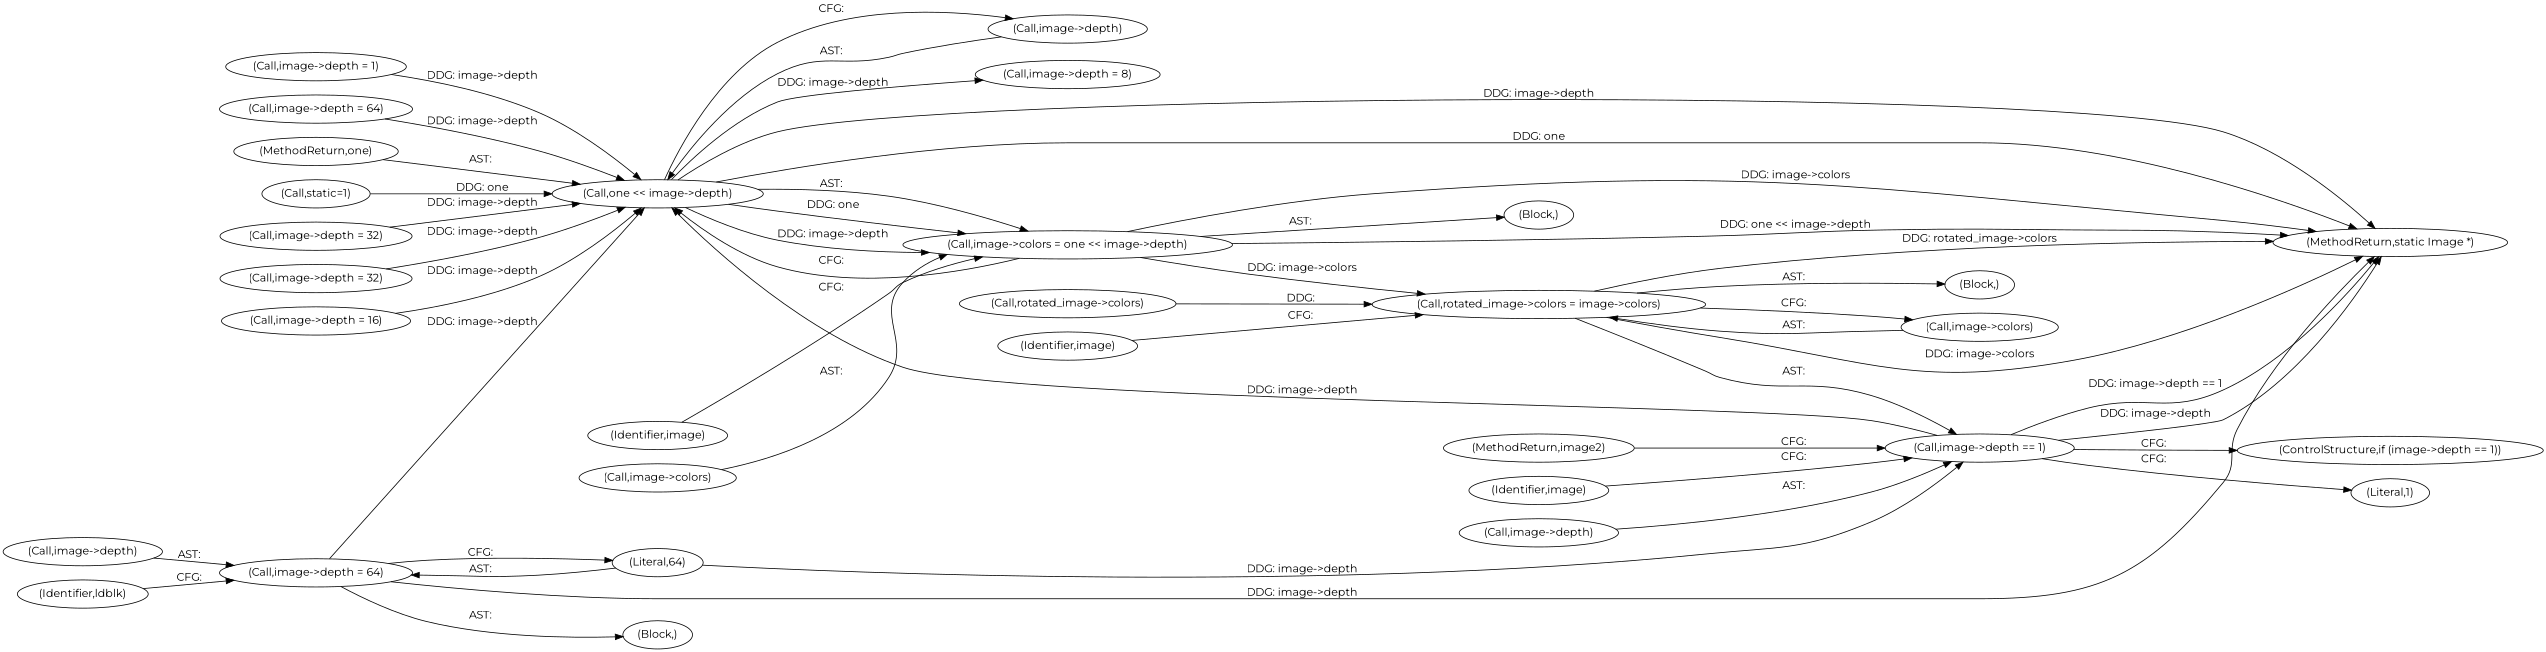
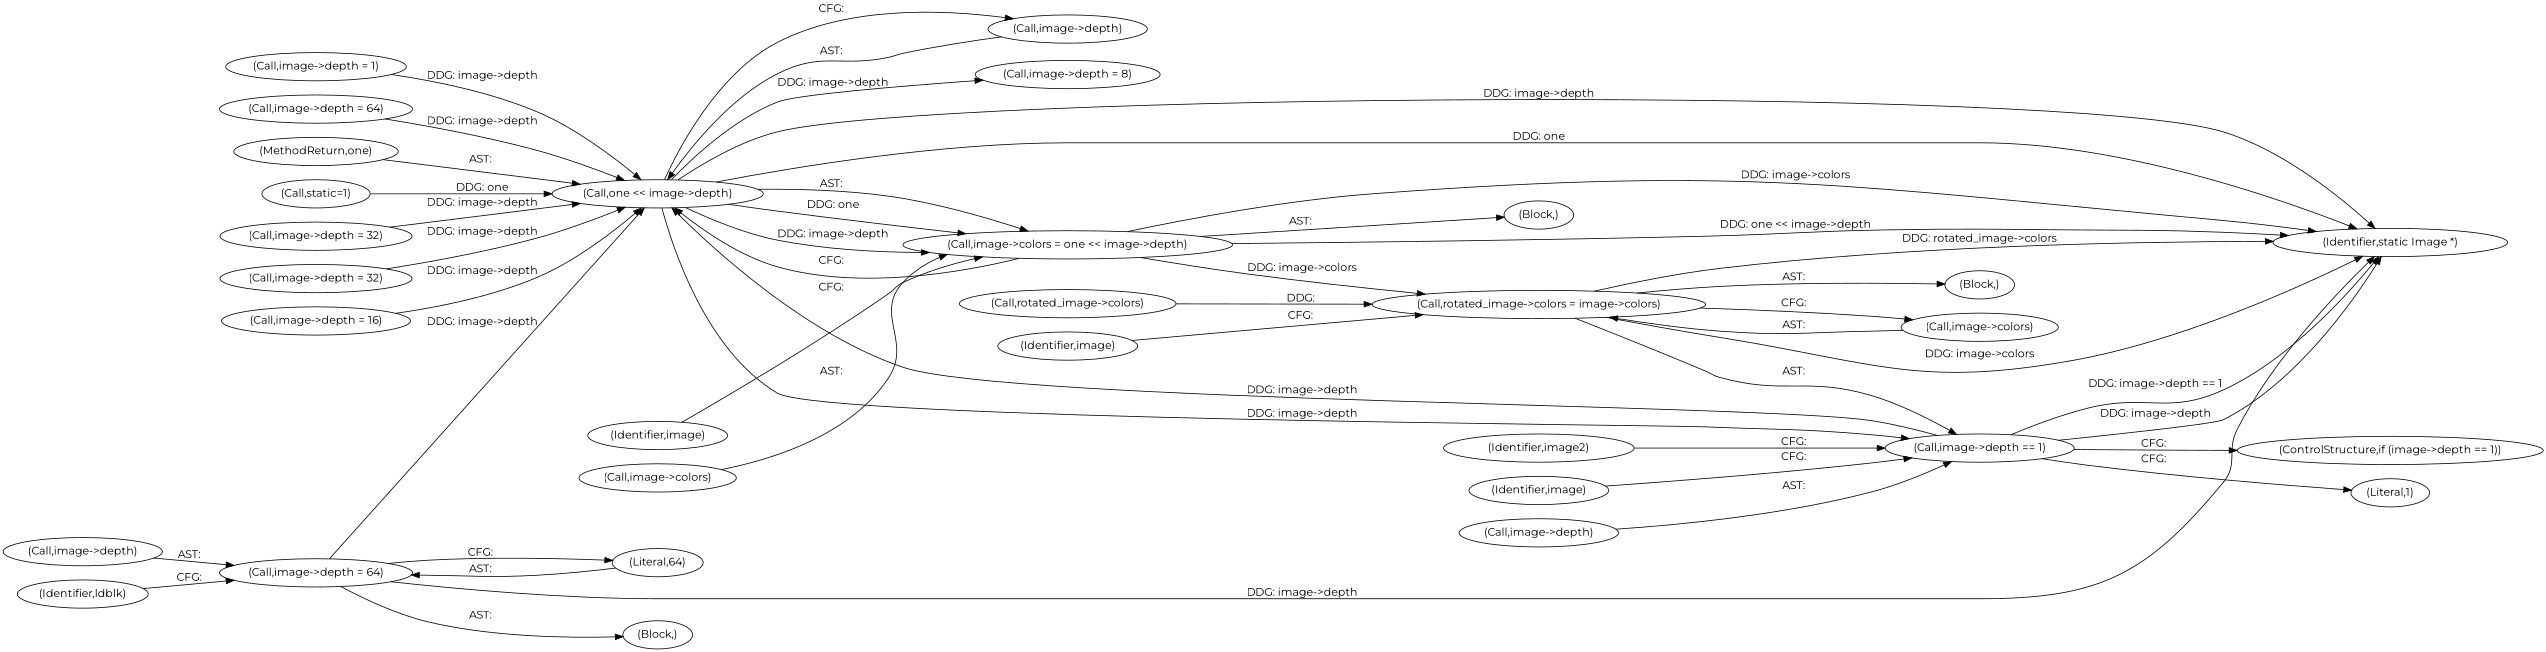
(2390, 242) -> (2390, 242)
(1539, 448) -> (1539, 448)
(1340, 575) -> (1227, 419)
